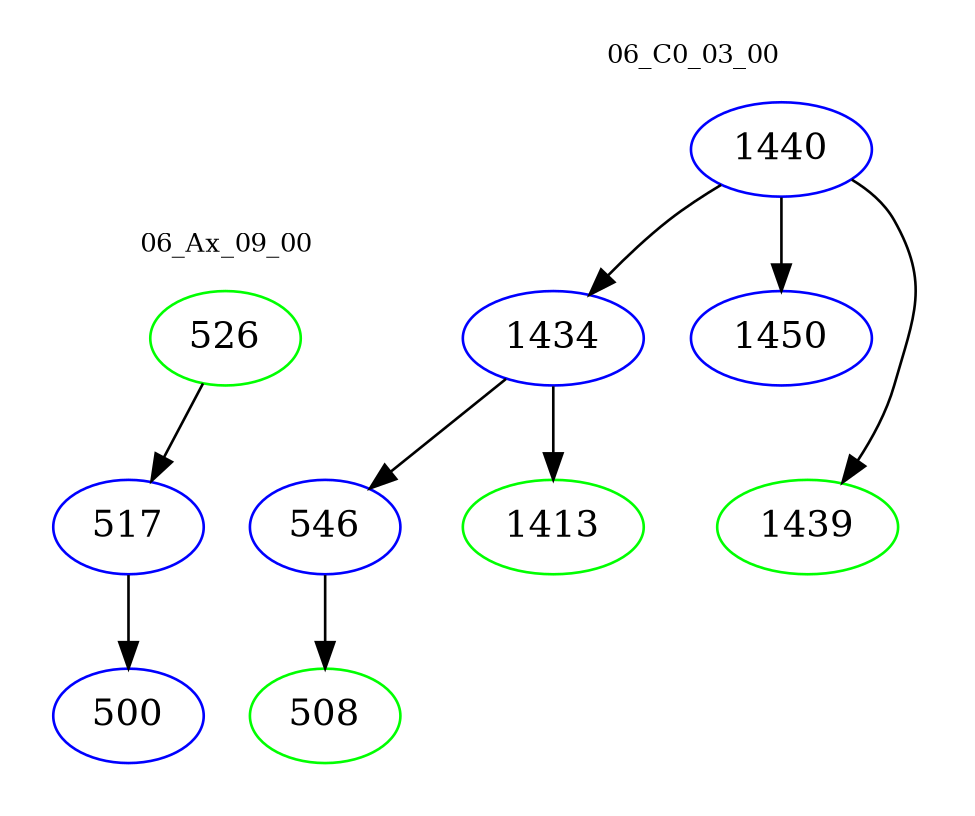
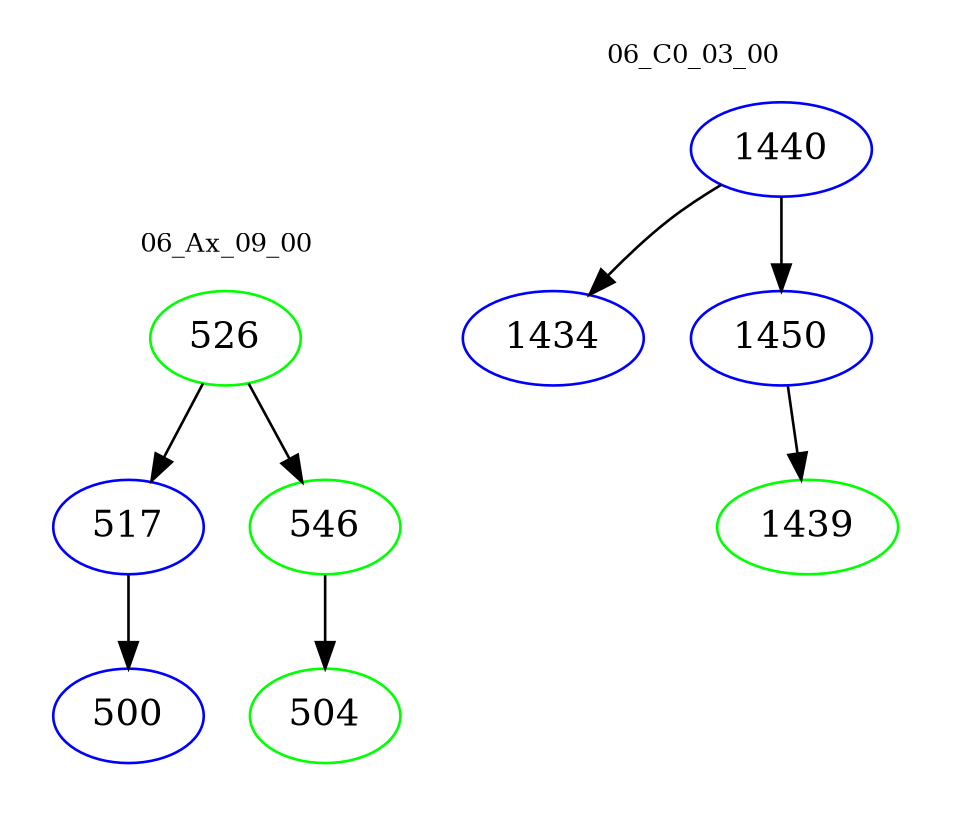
(913, 314) -> (793, 420)
(460, 416) -> (269, 421)
(325, 527) -> (325, 527)
(553, 527) -> none
(325, 716) -> (325, 716)
